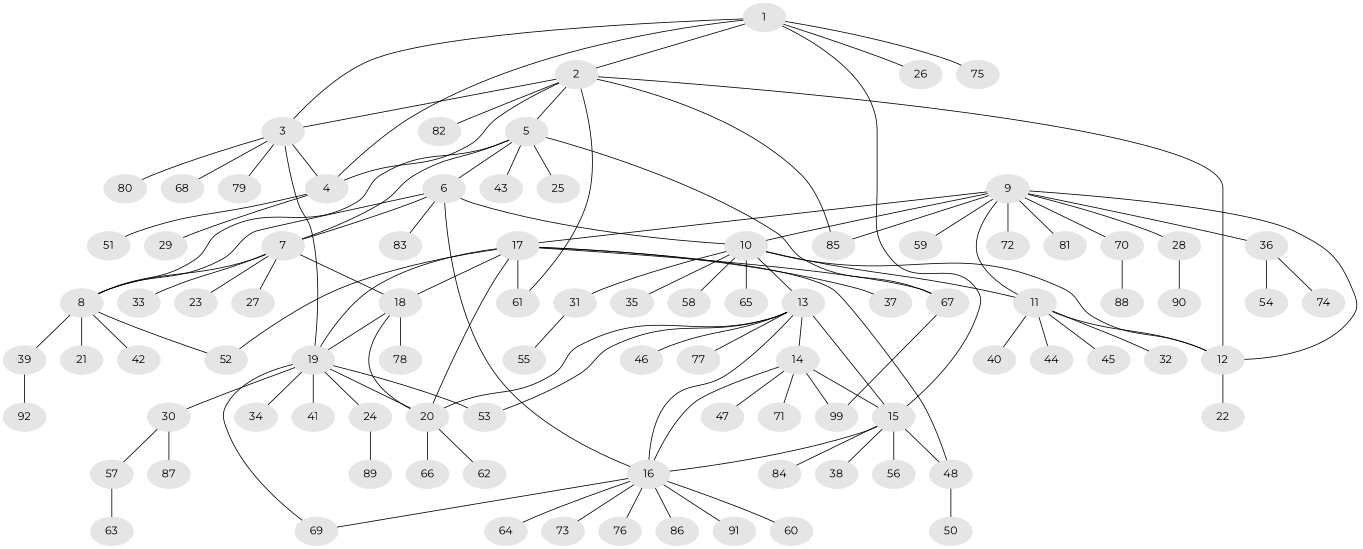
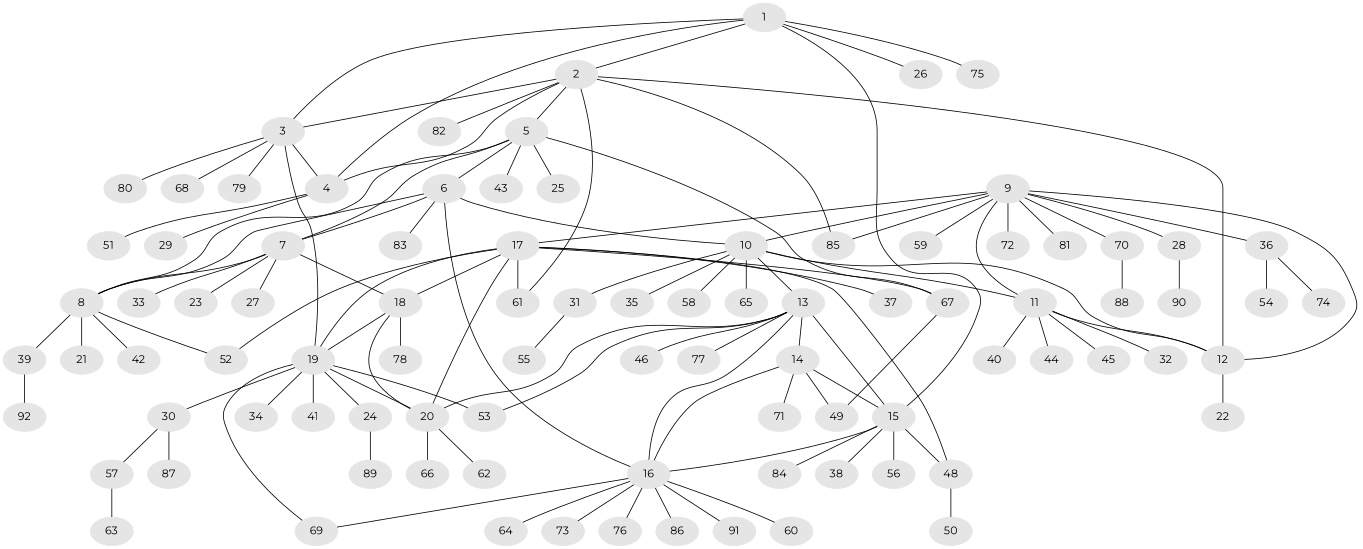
(722, 417) -> none
(837, 417) -> (837, 417)
